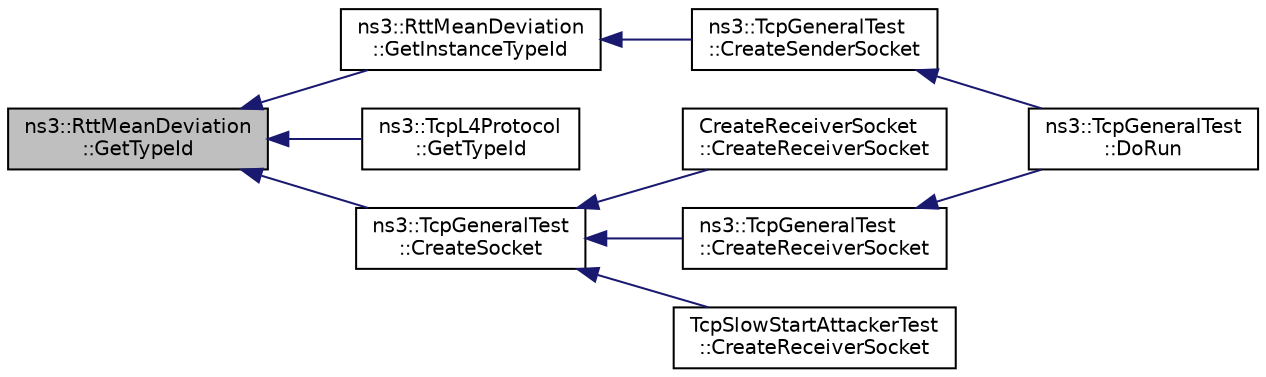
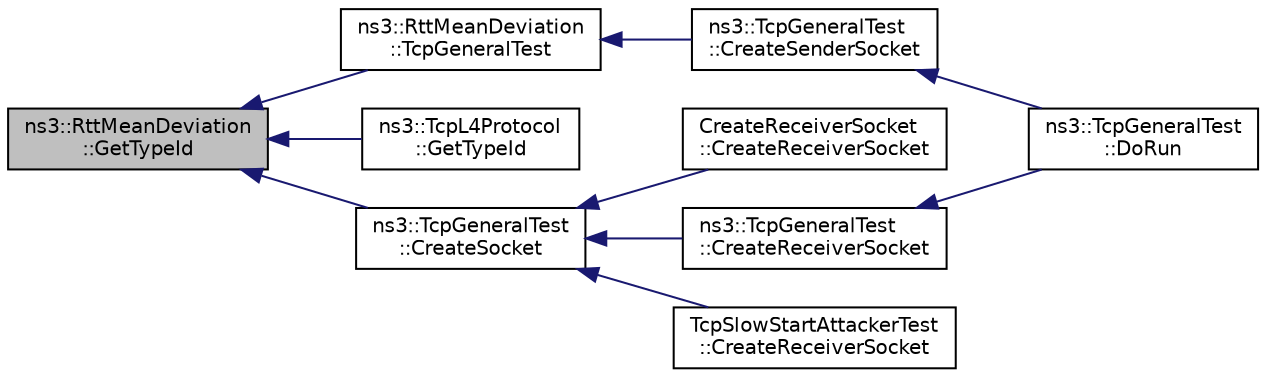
(471, 40) -> (471, 40)
